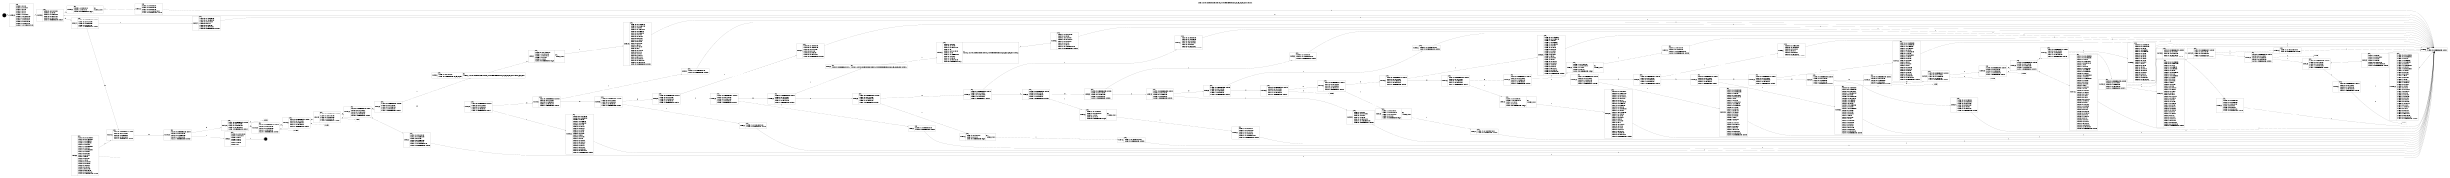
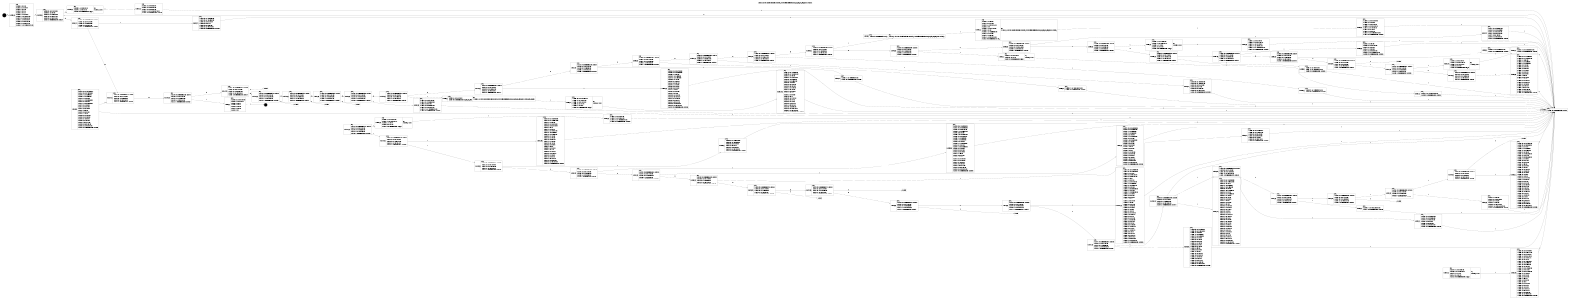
(1456, 81) -> none
